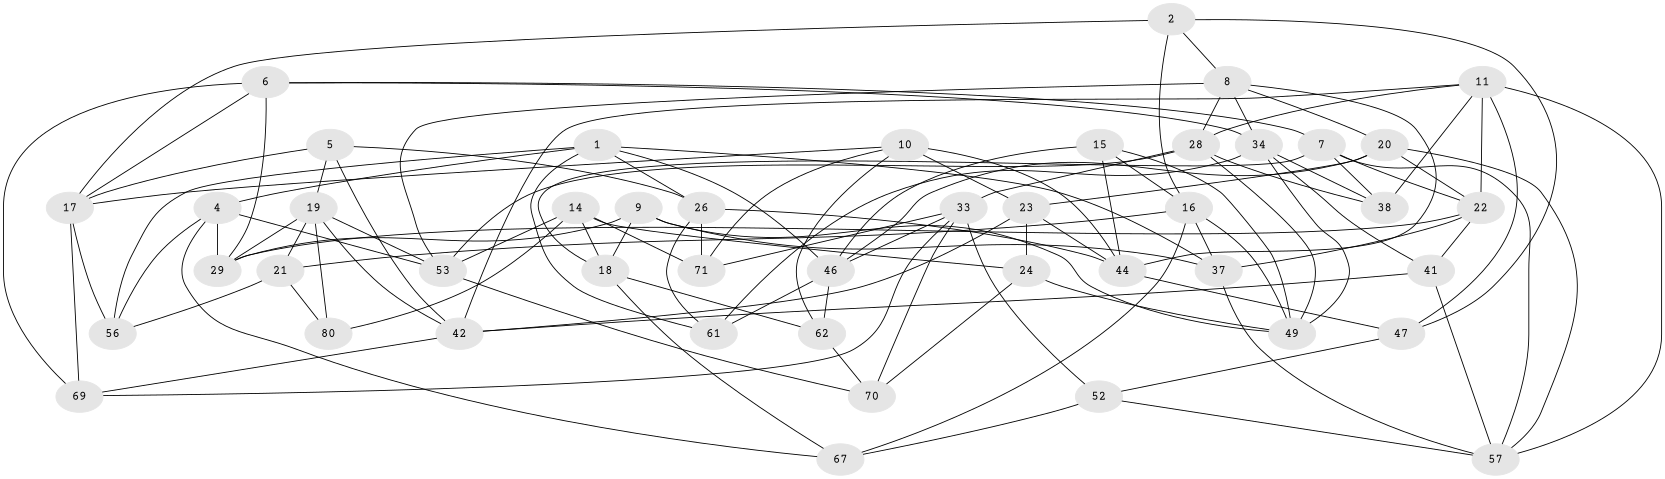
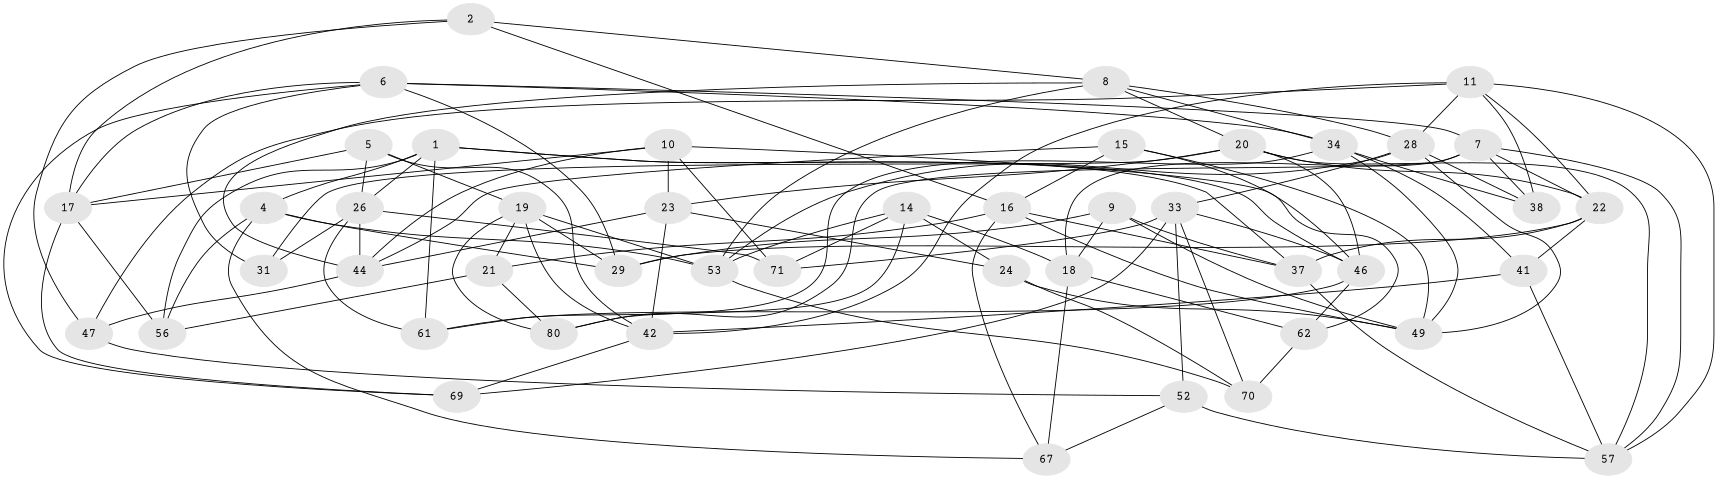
none -> (887, 189)
none -> (264, 271)
